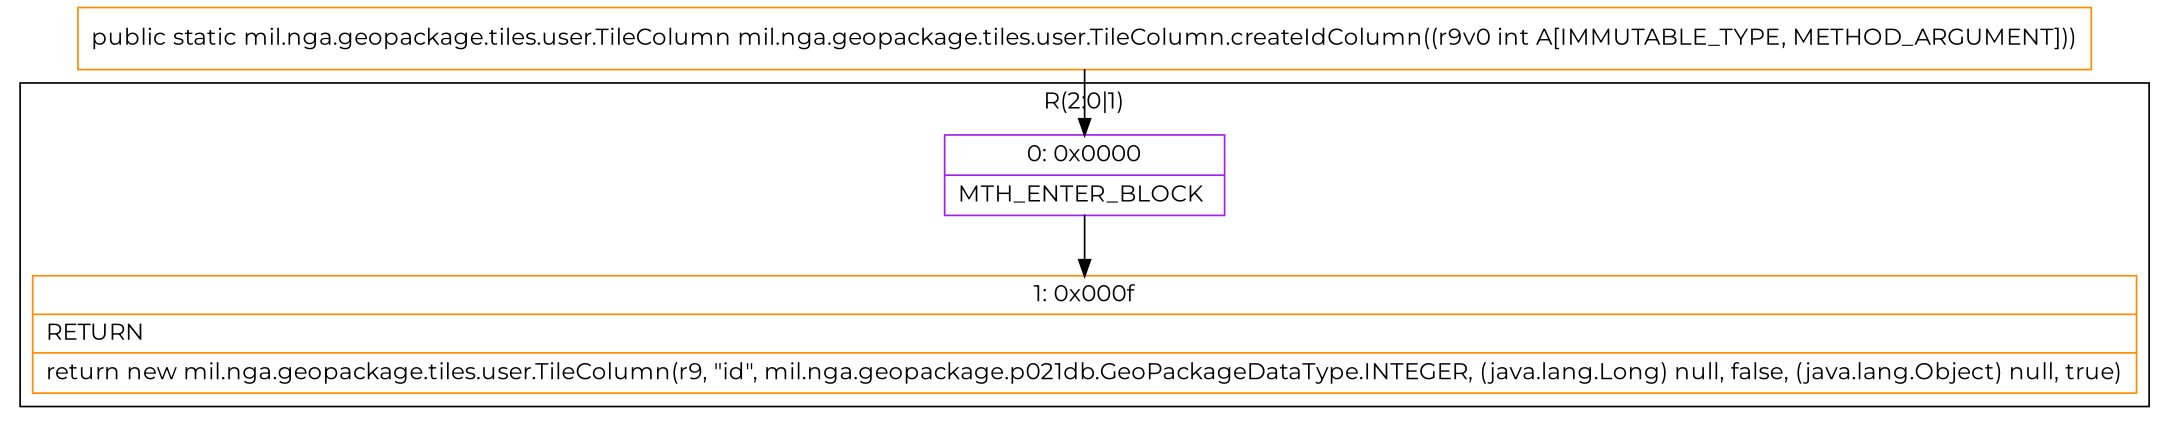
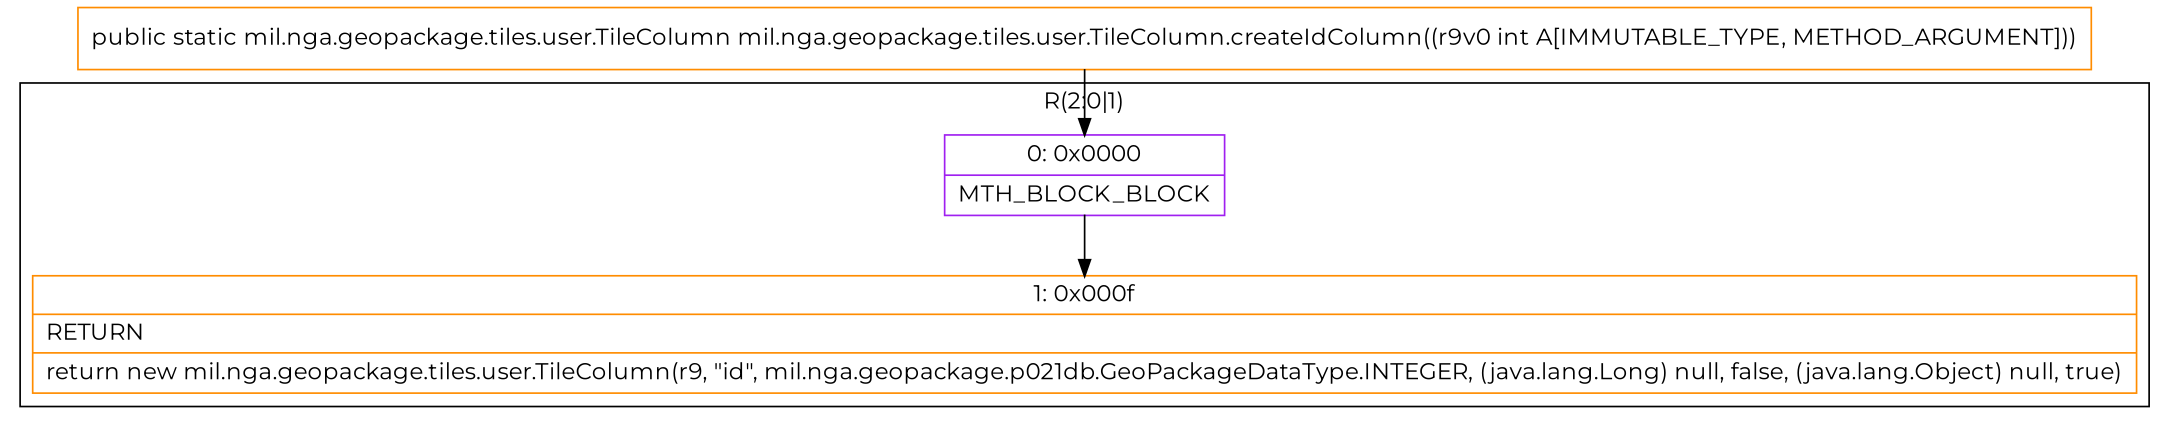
(1081, 194) -> (1085, 194)
